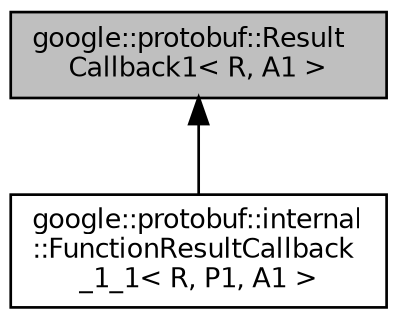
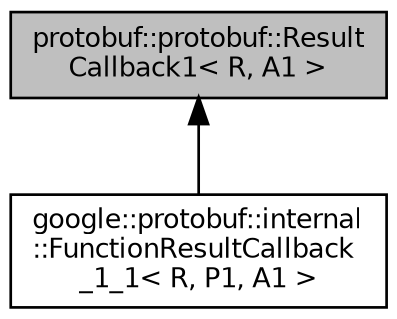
(199, 55) -> (199, 55)
